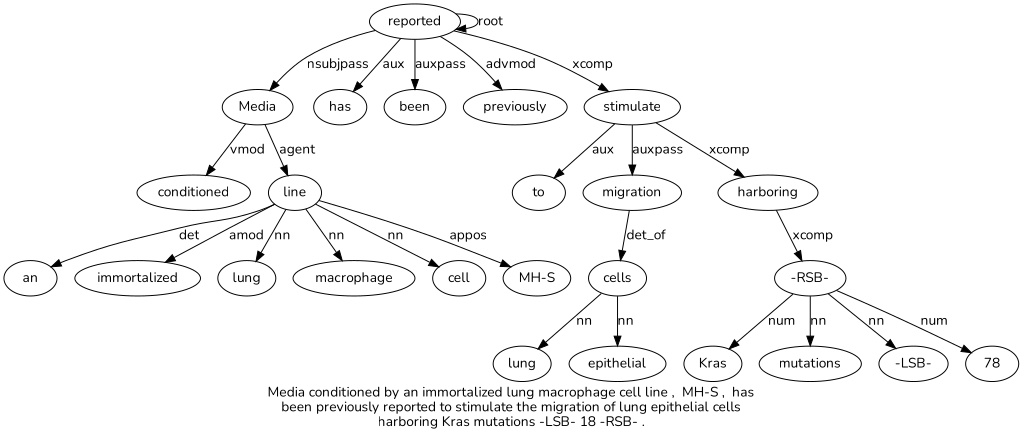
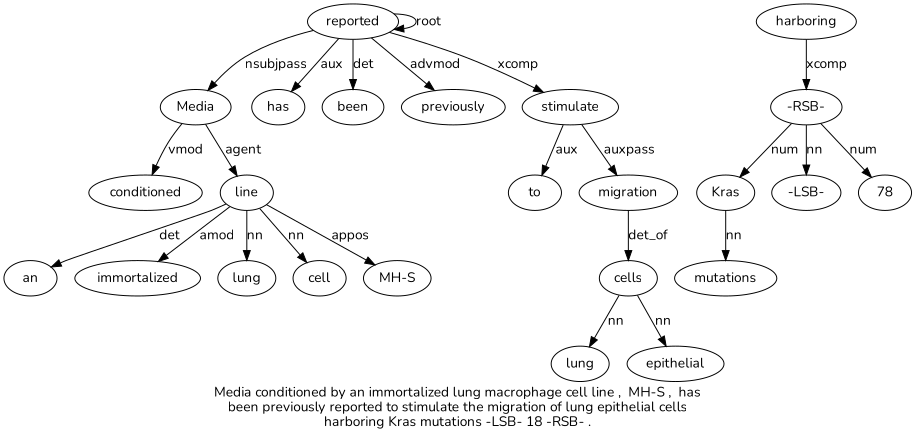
(441, 64) -> (364, 64)
(696, 147) -> none
(354, 278) -> none
(810, 316) -> (726, 231)
